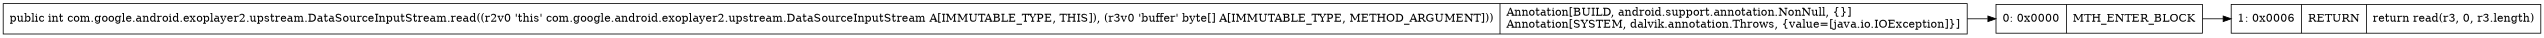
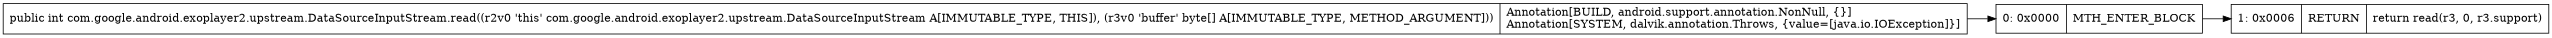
(2454, 18) -> (2458, 18)
